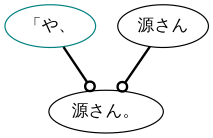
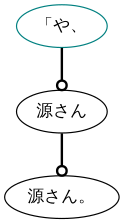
(75, 65) -> (62, 64)
